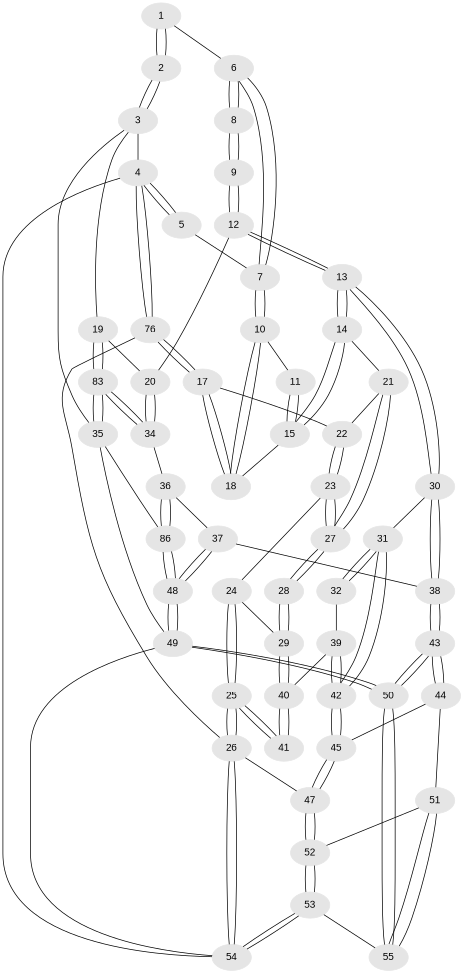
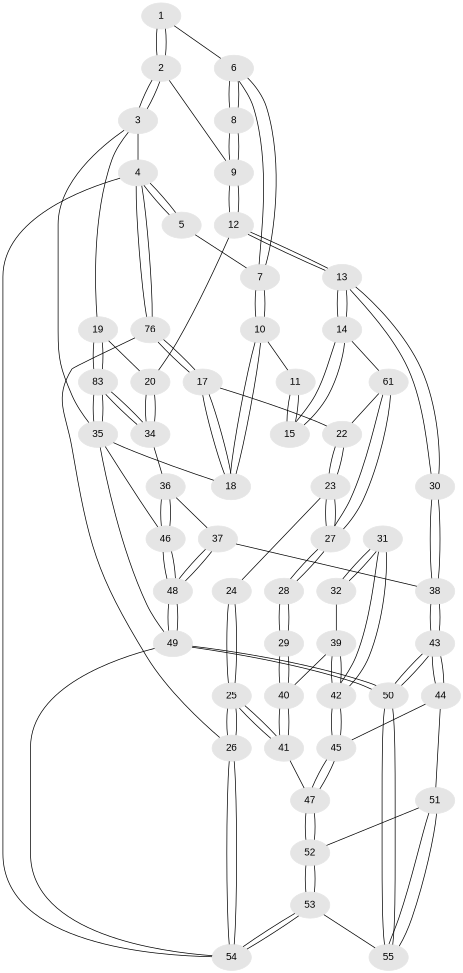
none -> (198, 121)
(389, 382) -> (389, 382)
(260, 461) -> (163, 463)
(409, 513) -> none
(166, 539) -> (166, 539)
(258, 617) -> none
(271, 774) -> (297, 774)
